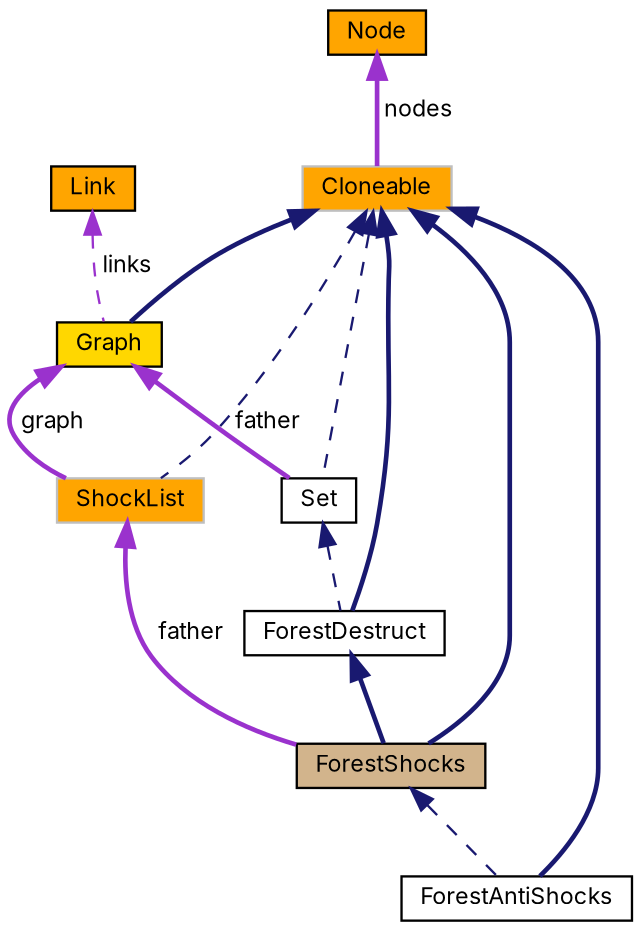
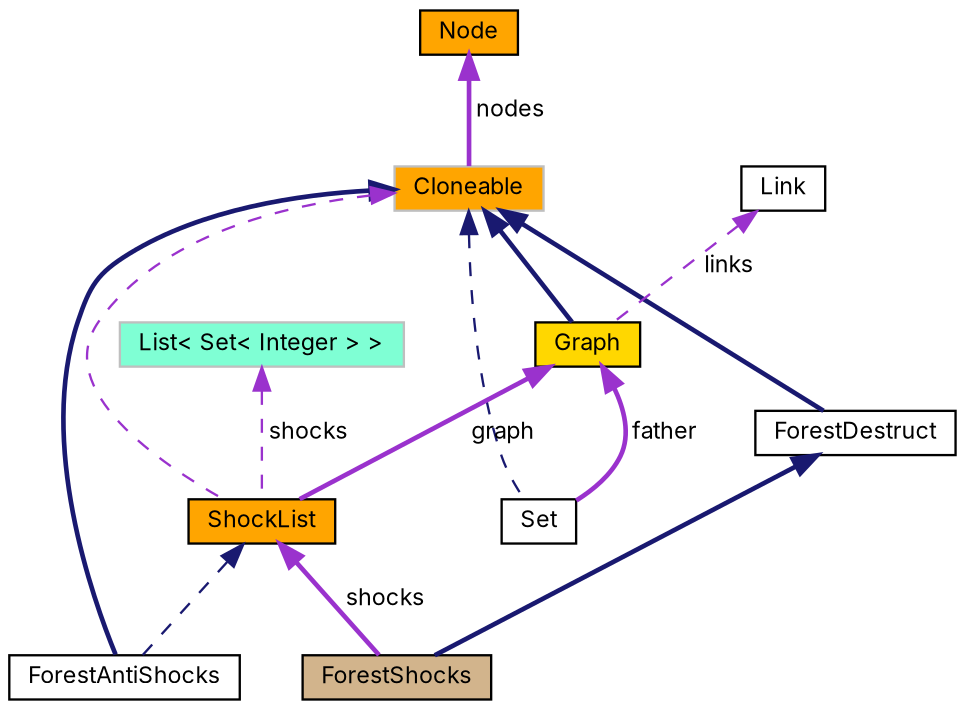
(93, 189) -> (783, 189)
none -> (262, 345)
(270, 364) -> (121, 296)
(510, 486) -> none
(130, 500) -> (262, 521)
(334, 578) -> none
(187, 633) -> (382, 599)
(462, 841) -> (185, 608)
